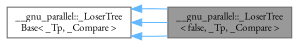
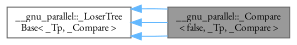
(230, 23) -> (229, 23)
